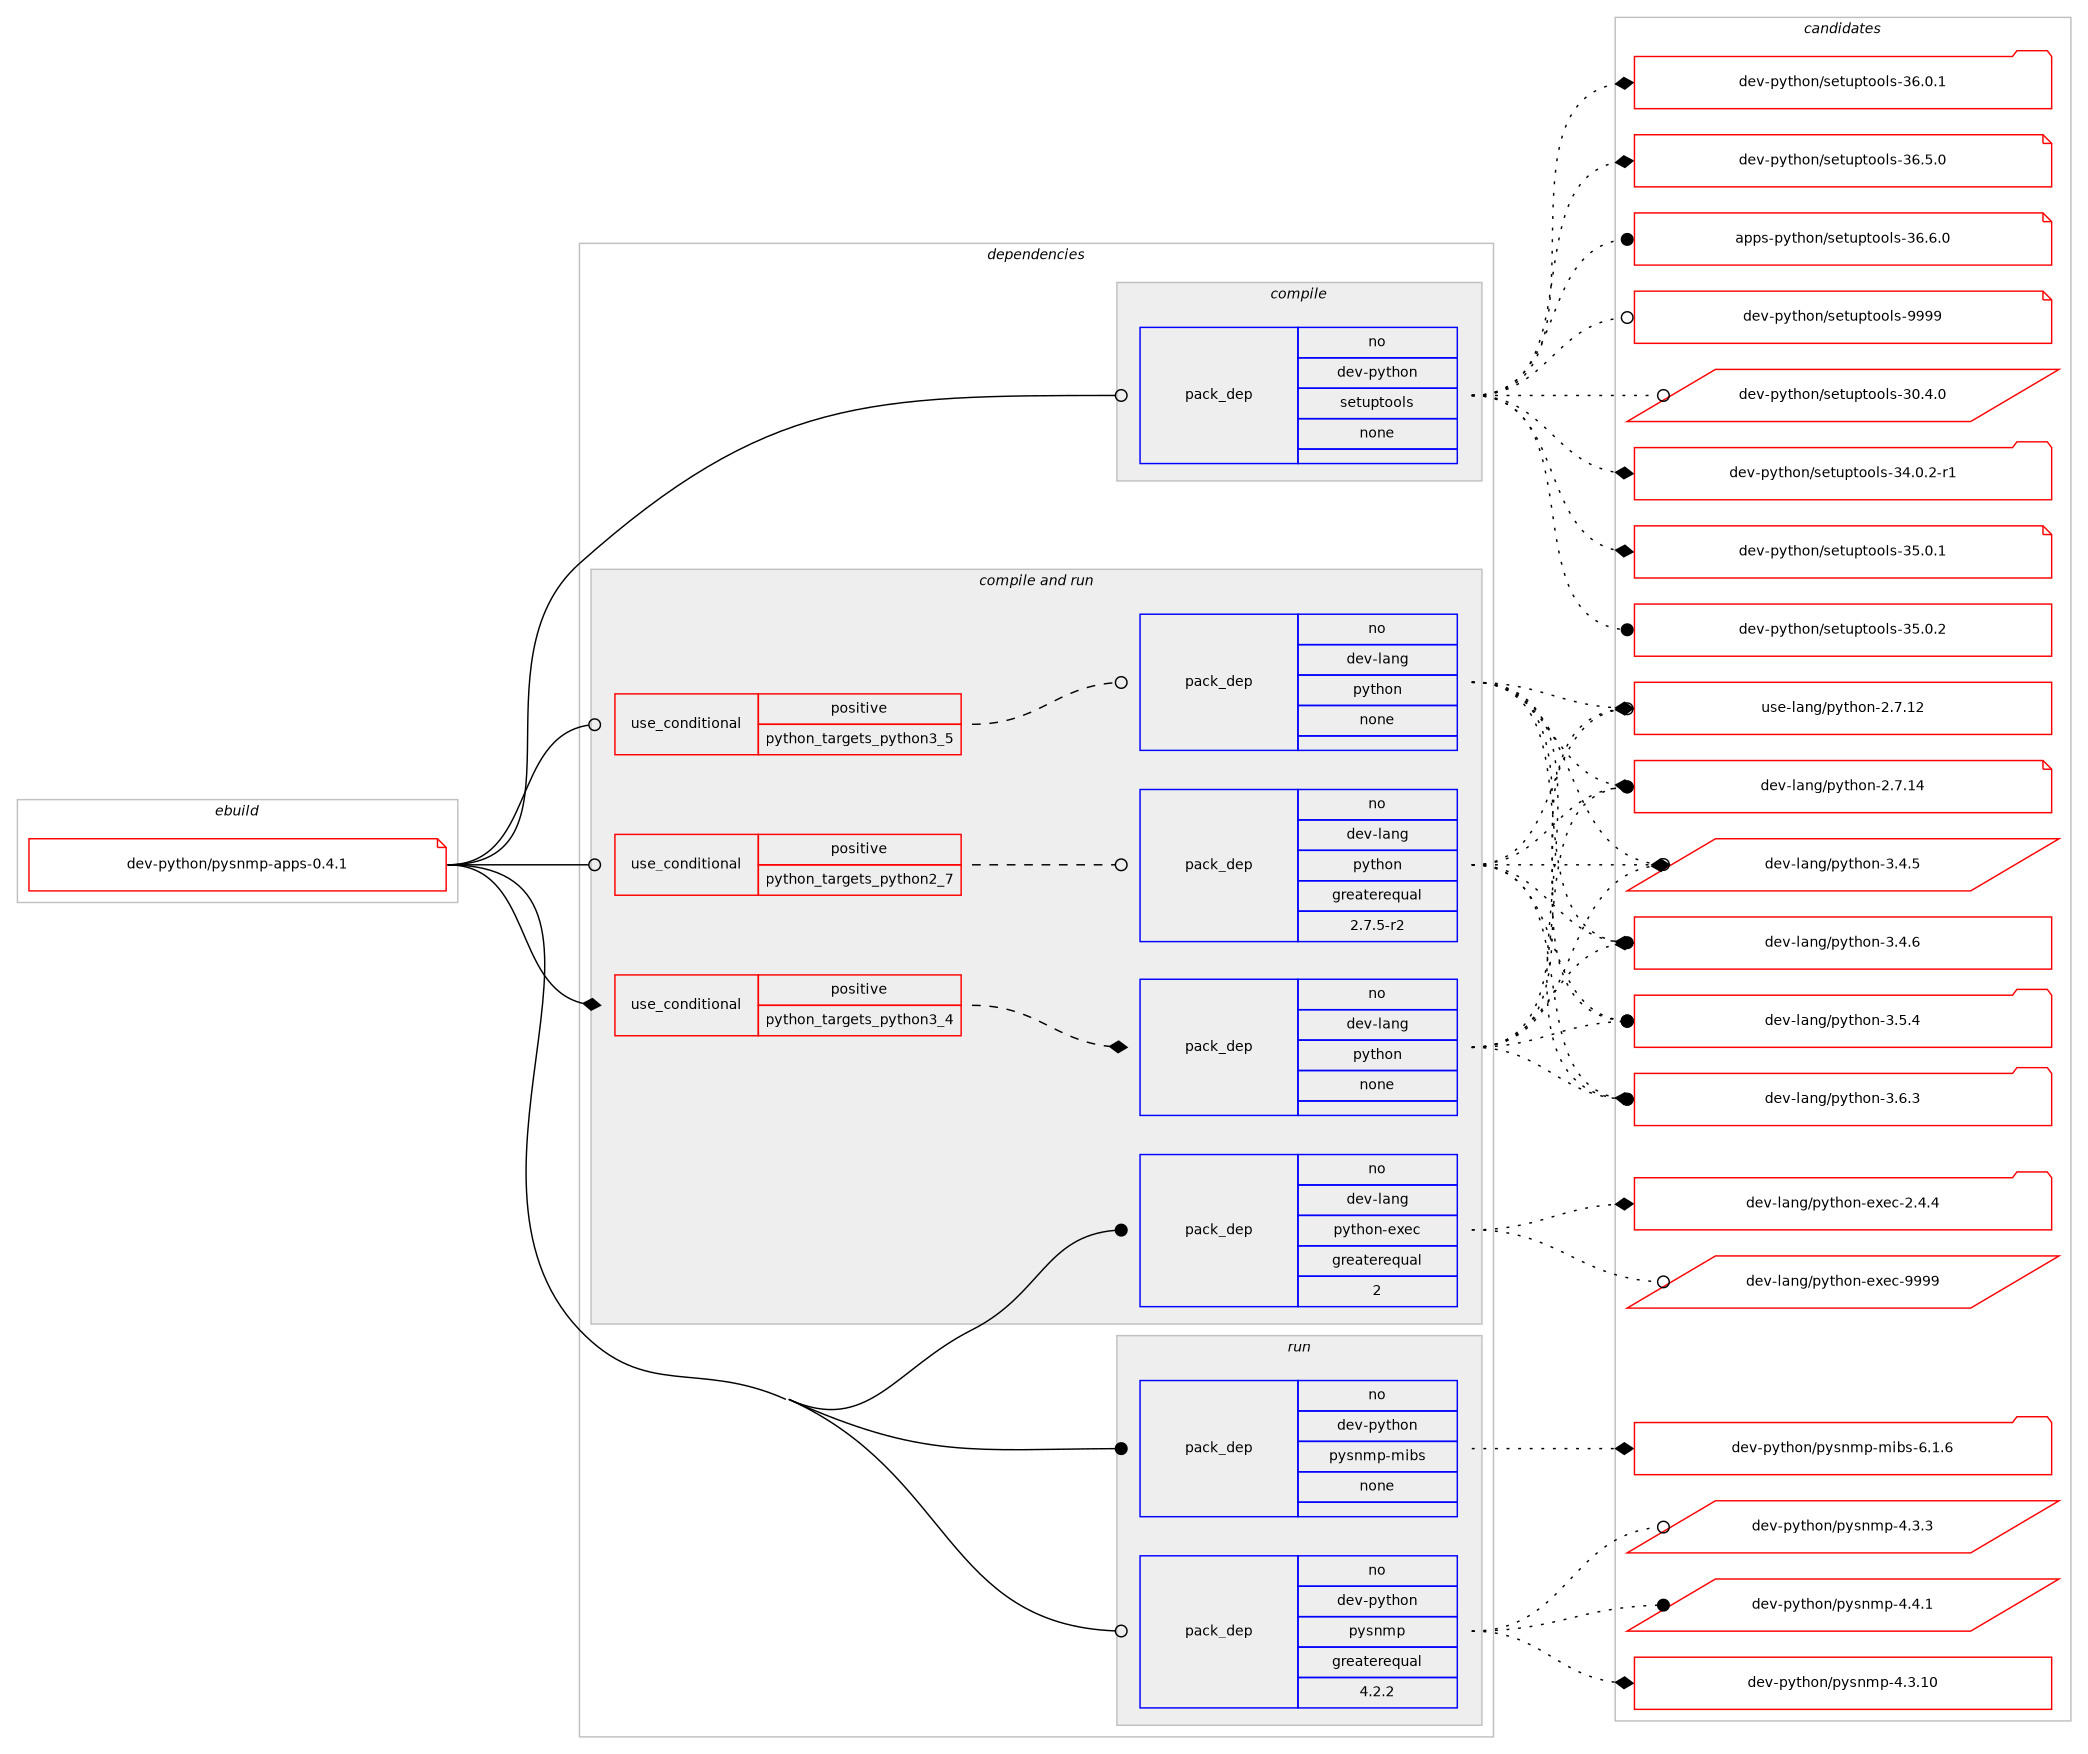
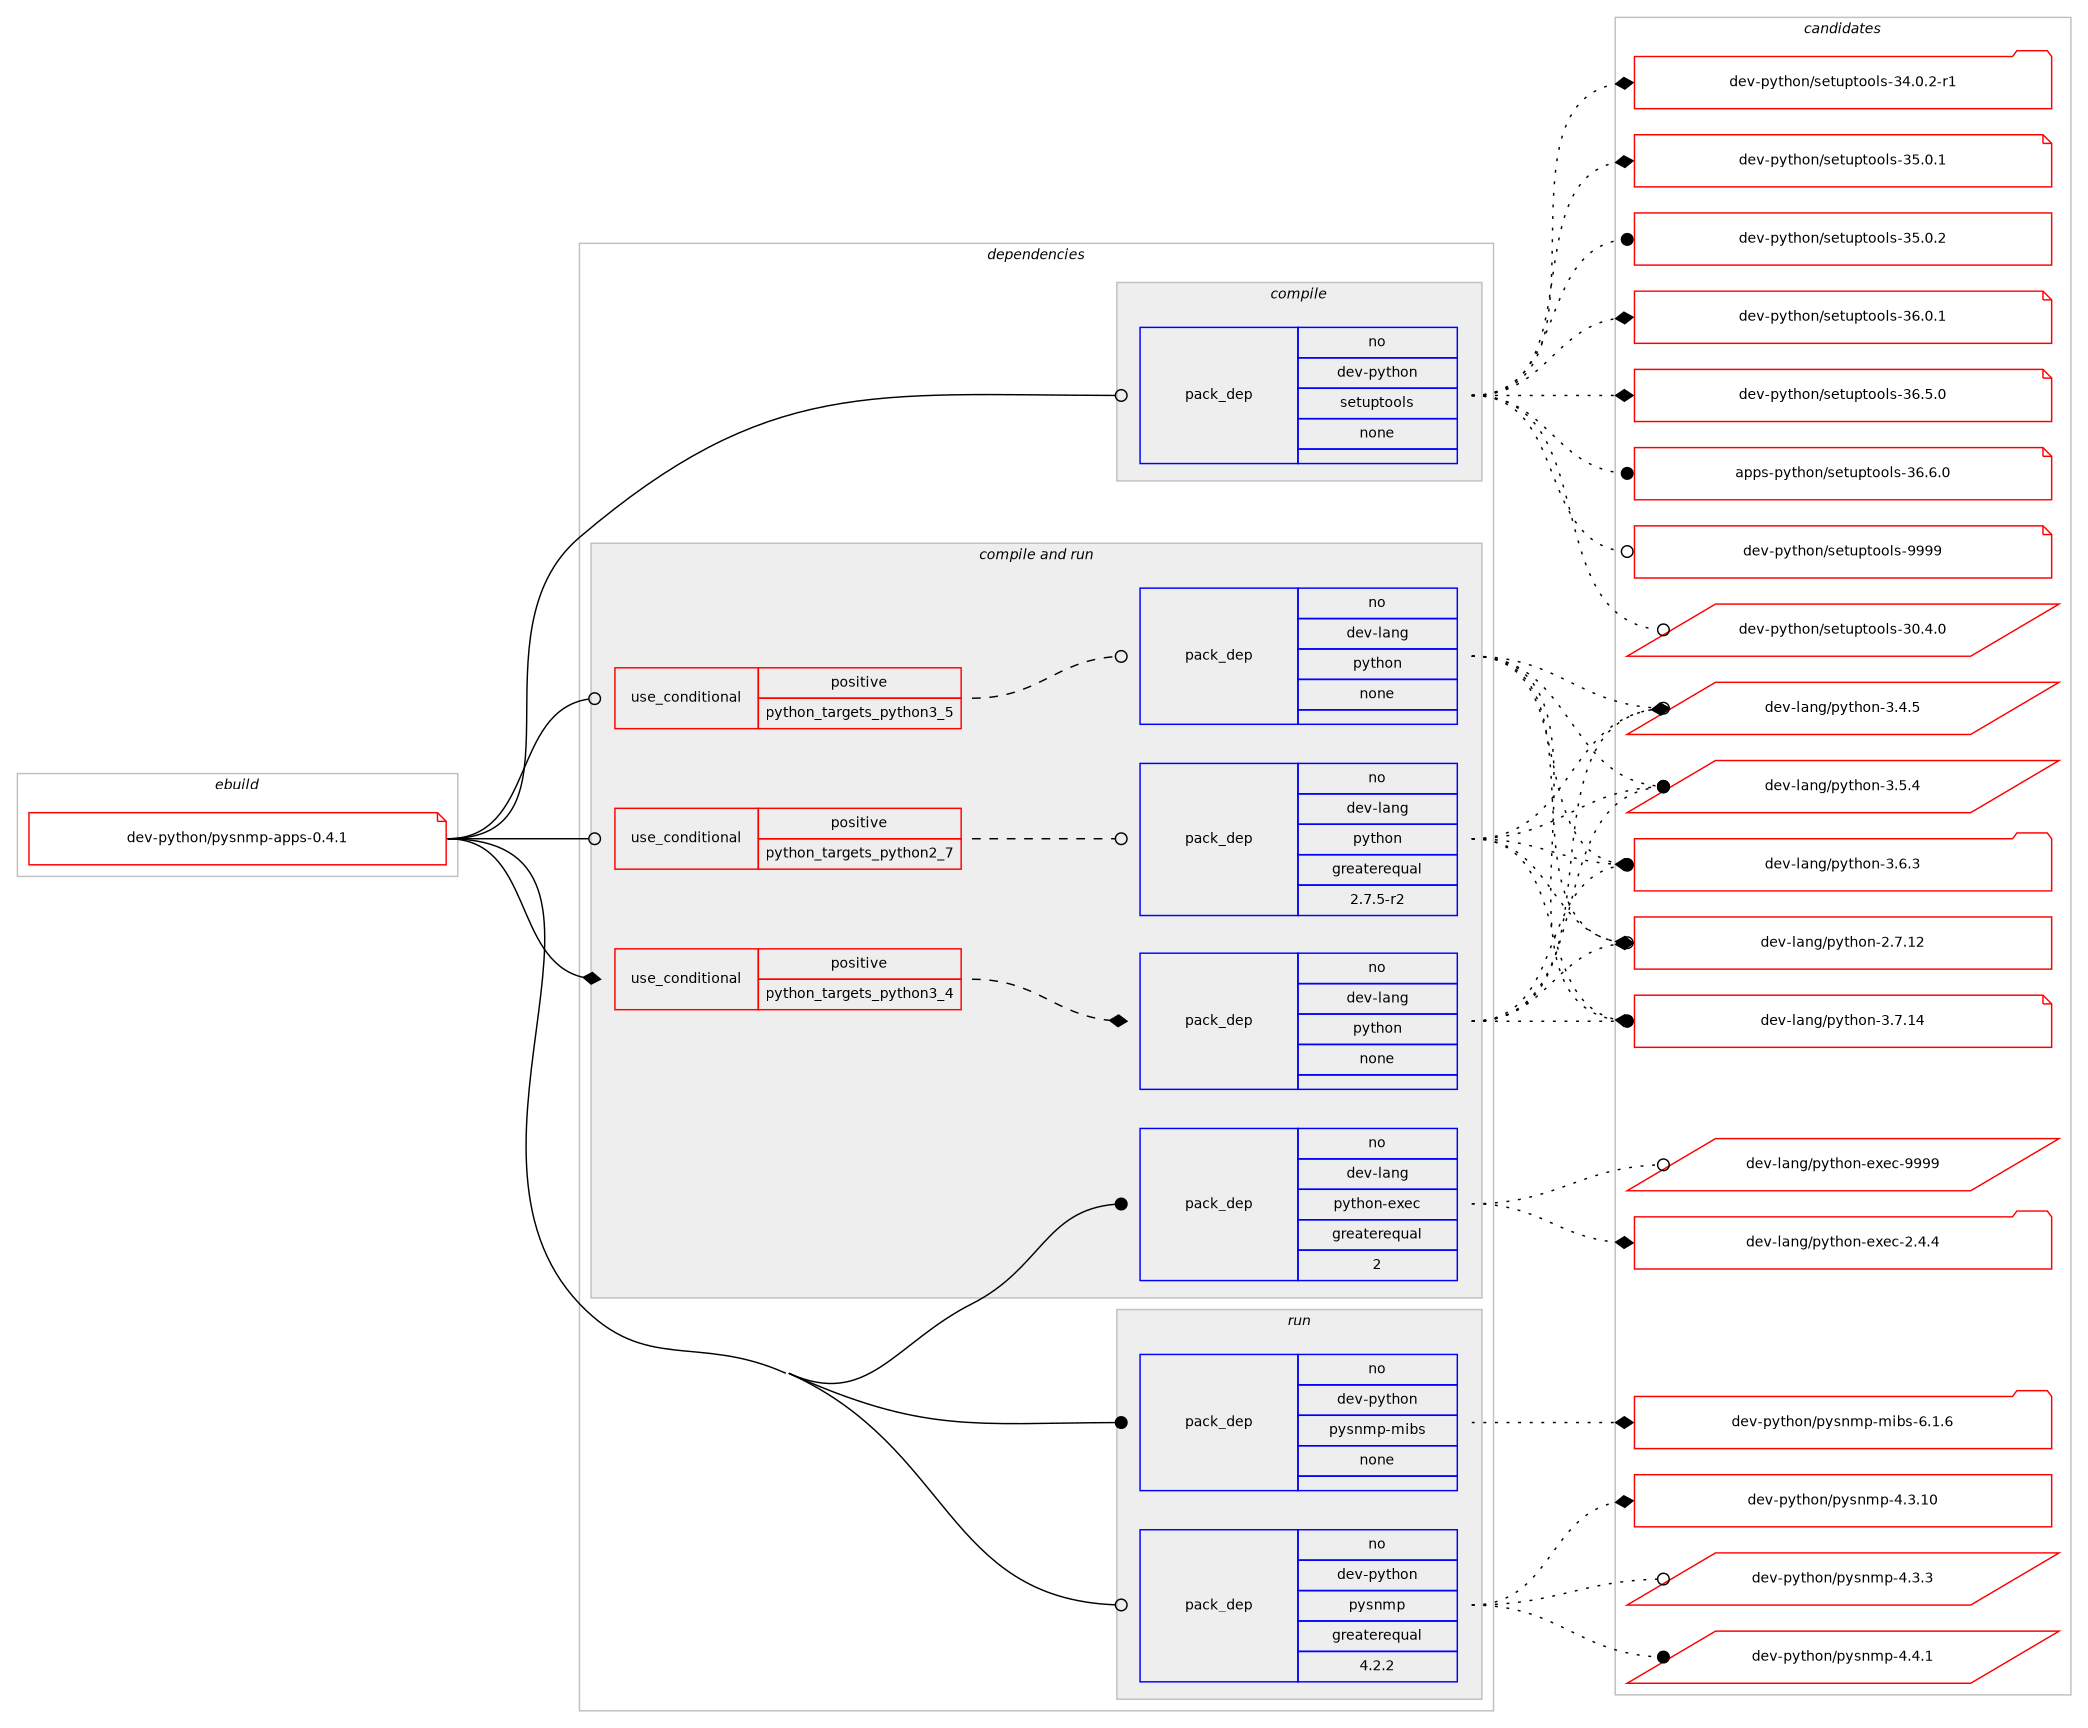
(1843, 83) -> (1843, 317)
(1843, 708) -> (1843, 943)
(1843, 787) -> (1843, 1021)
(1843, 943) -> none
(1843, 1021) -> (1843, 787)
